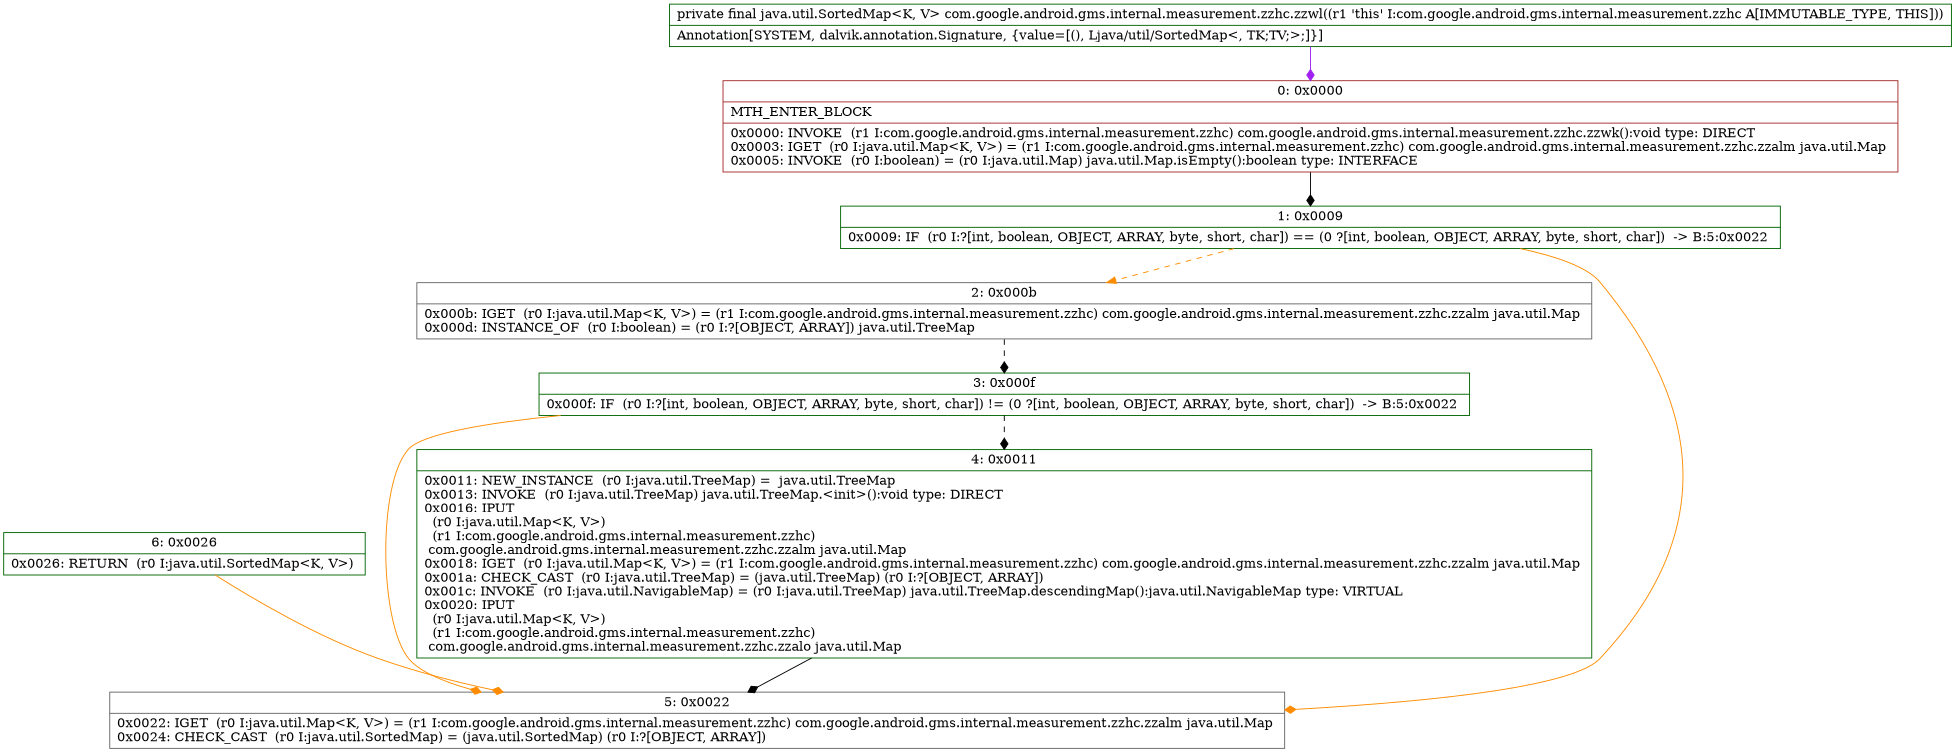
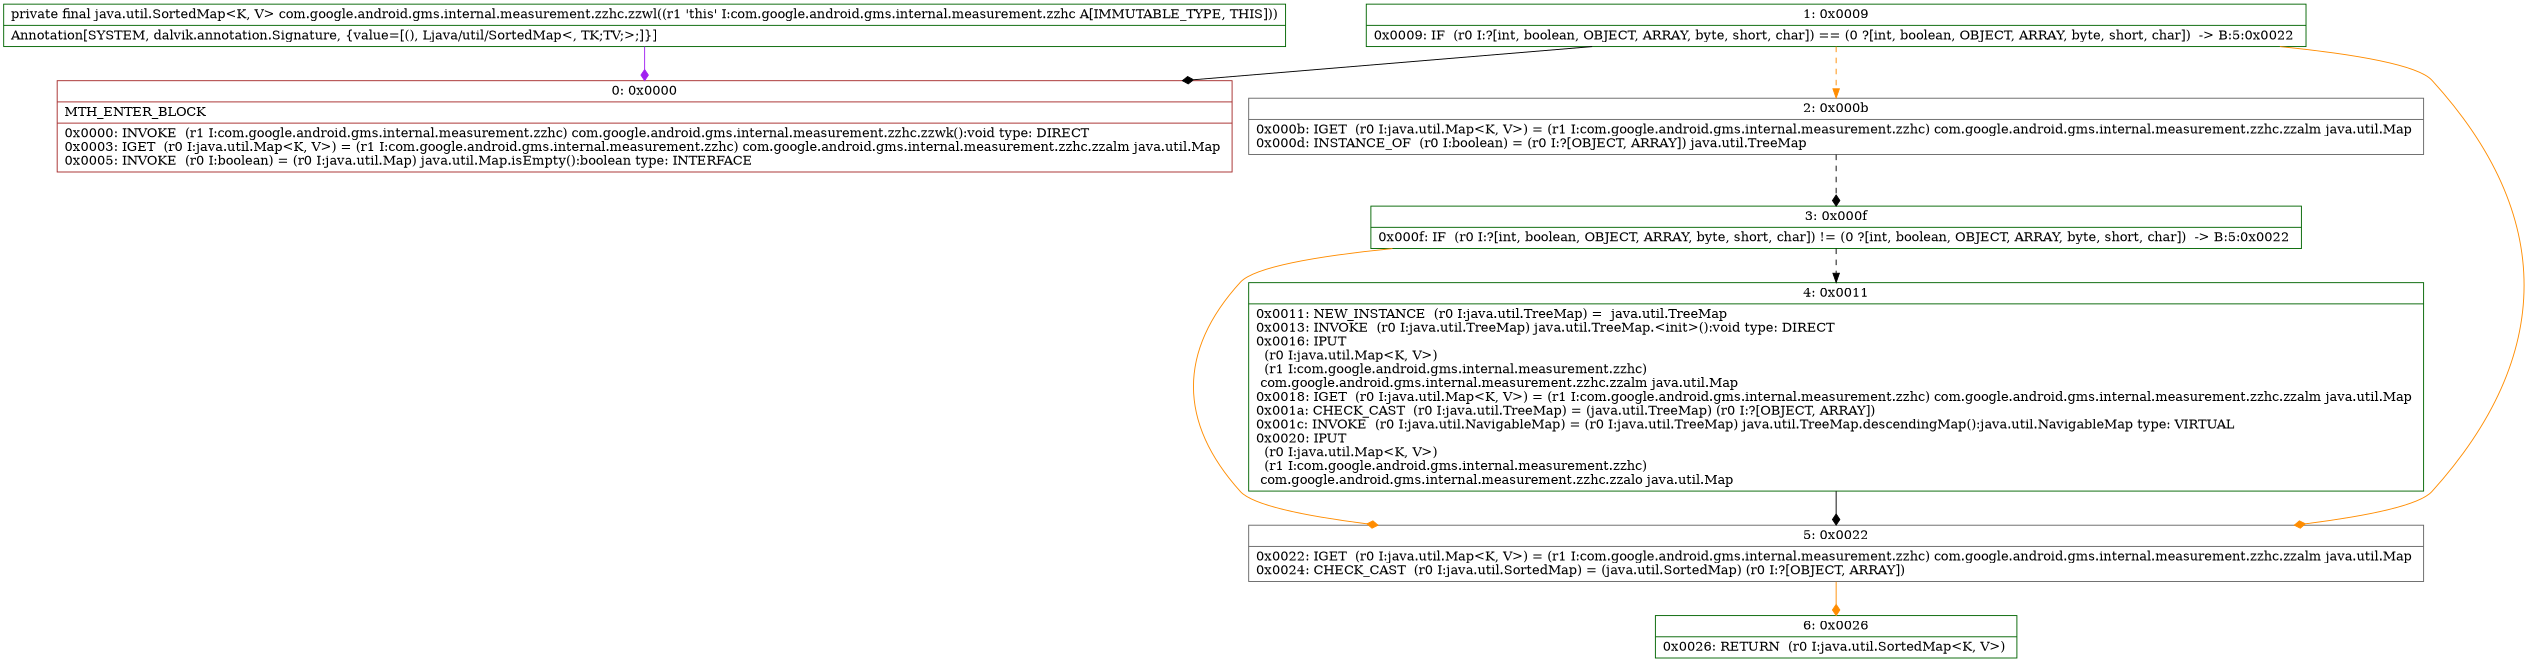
(1310, 184) -> (1393, 63)
(1004, 427) -> (1836, 261)
(348, 646) -> (1836, 593)
